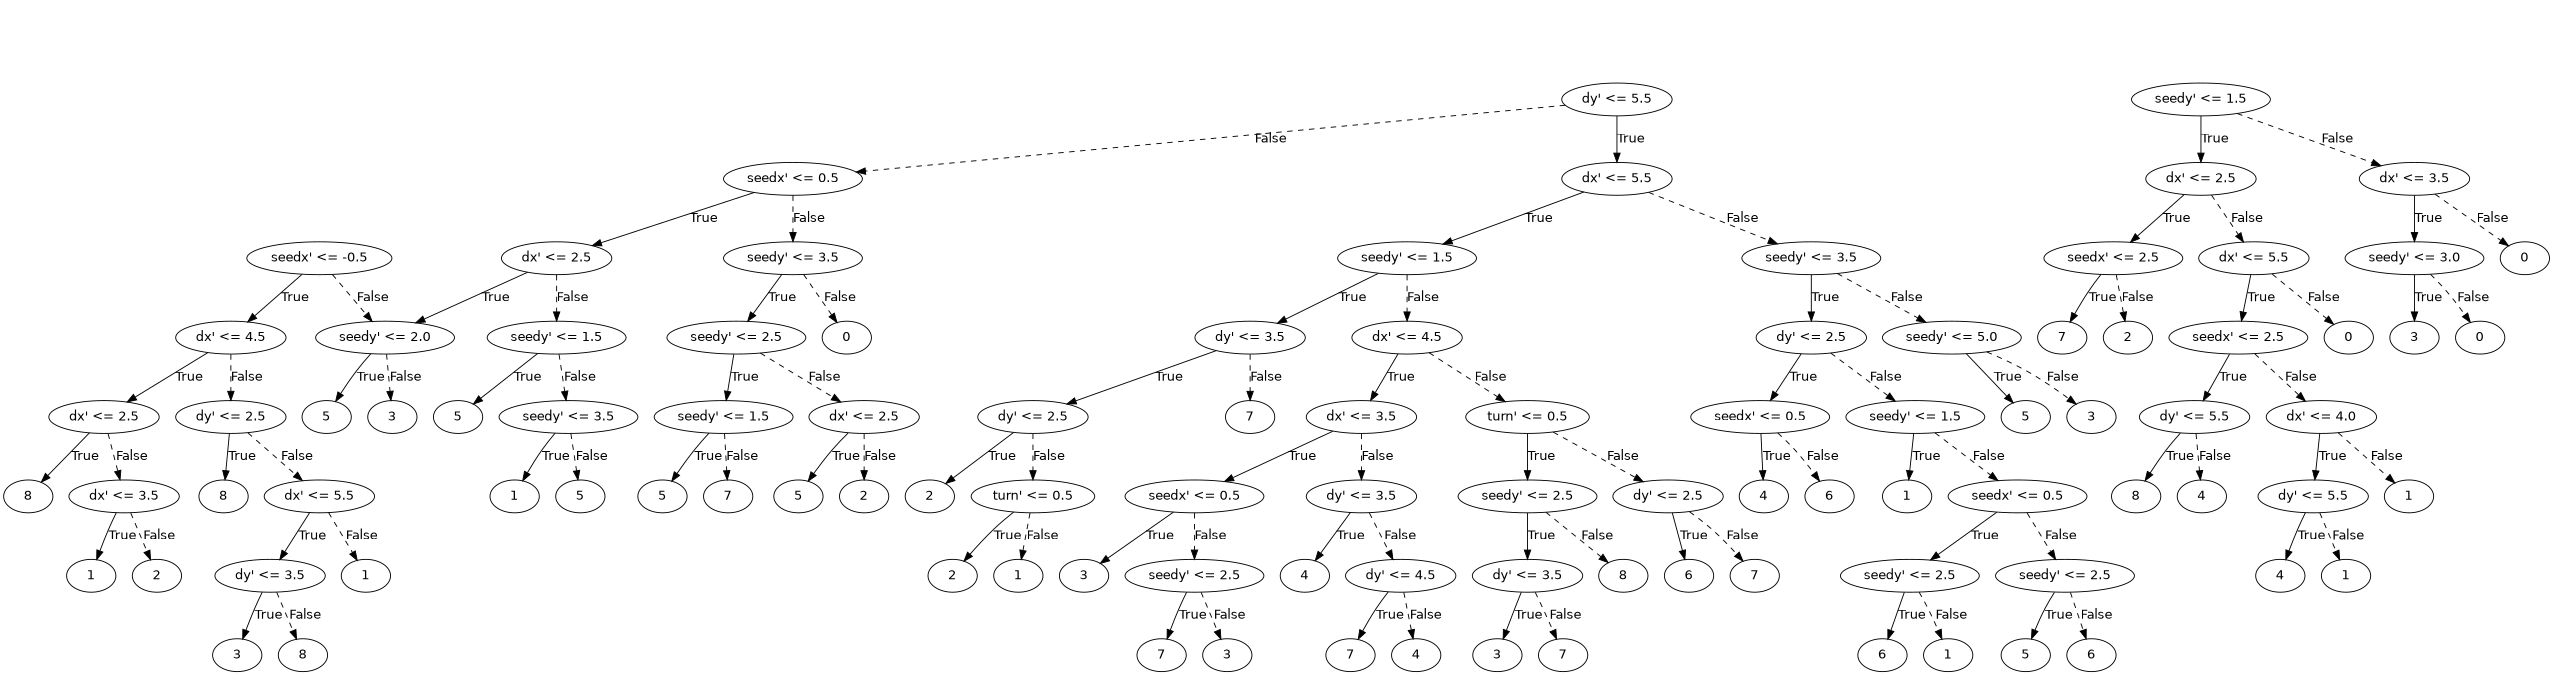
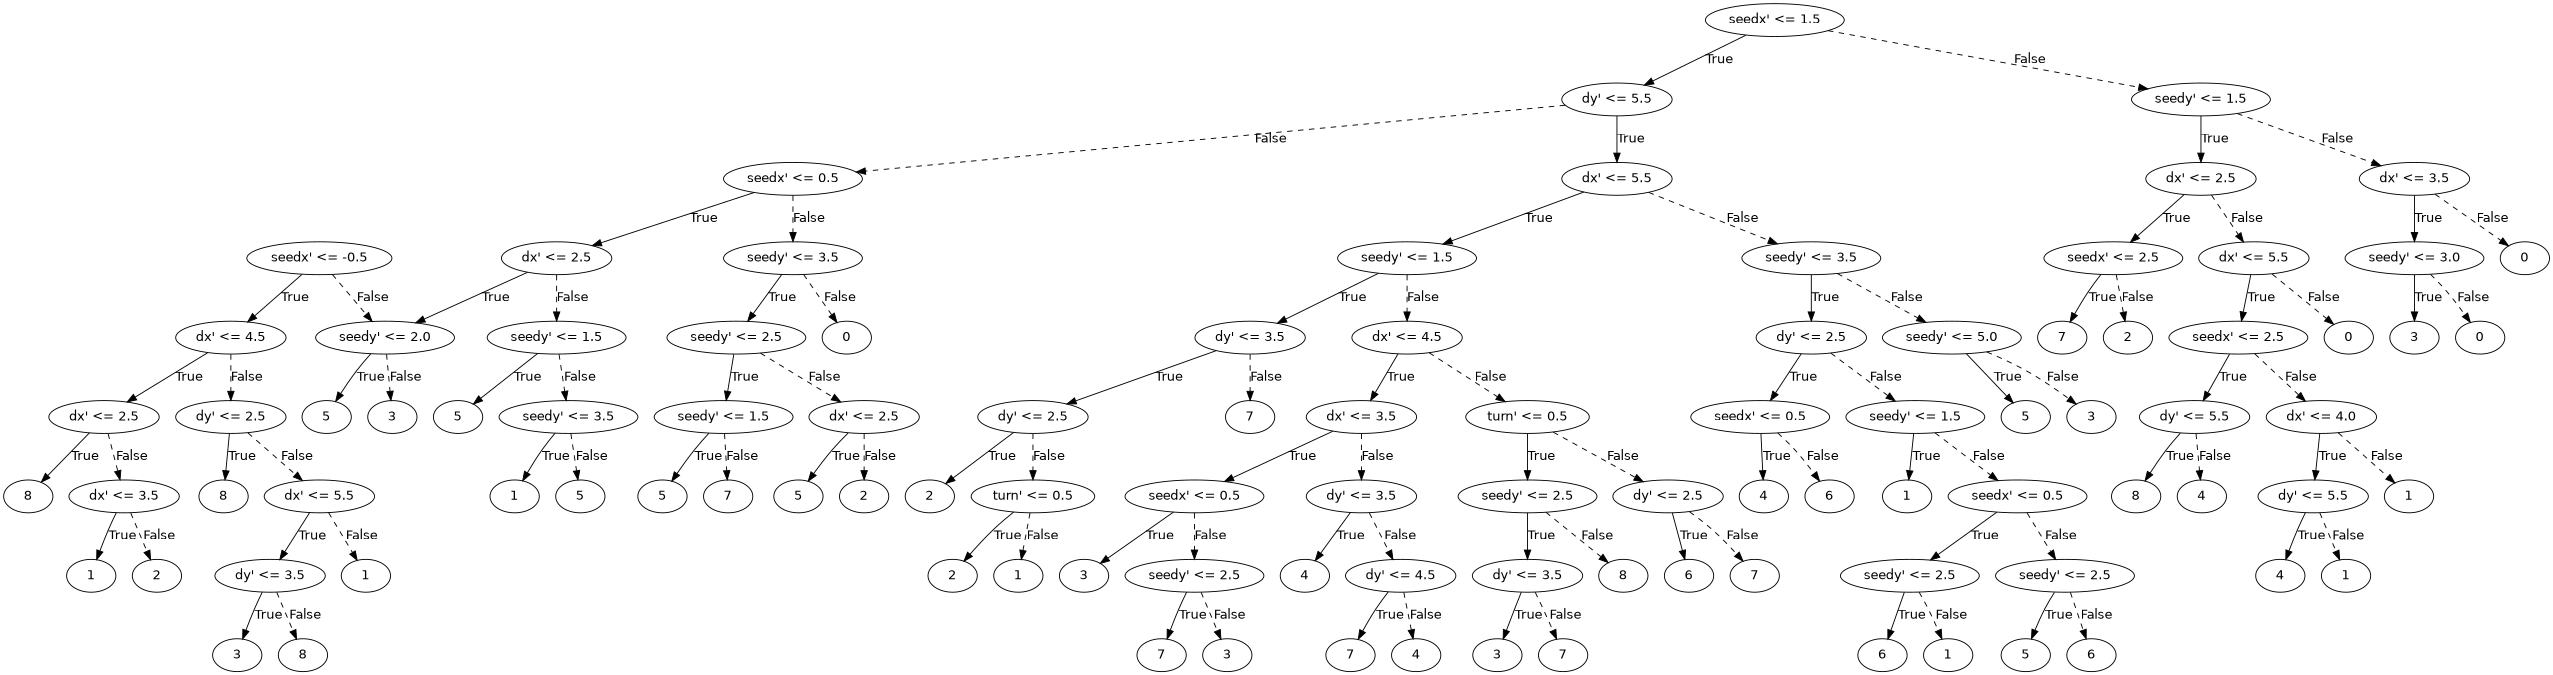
none -> (1775, 20)
